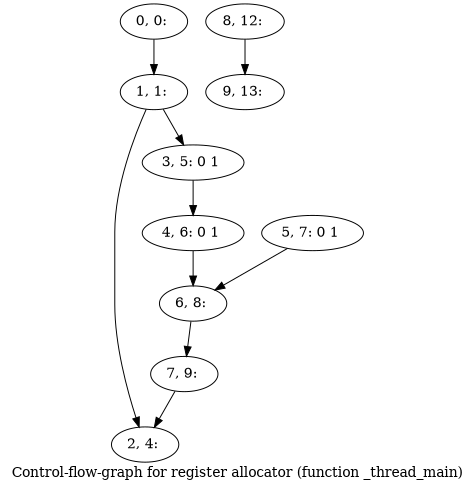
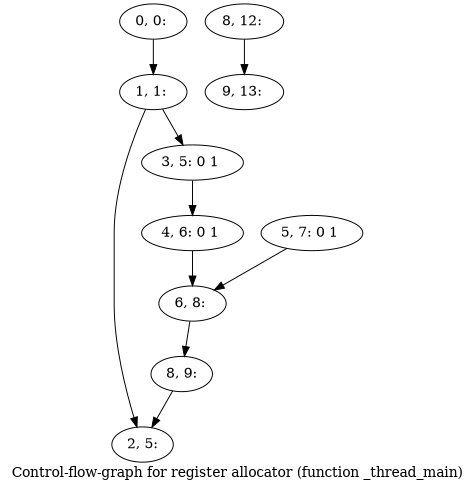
(184, 374) -> (182, 374)
(145, 445) -> (143, 445)
